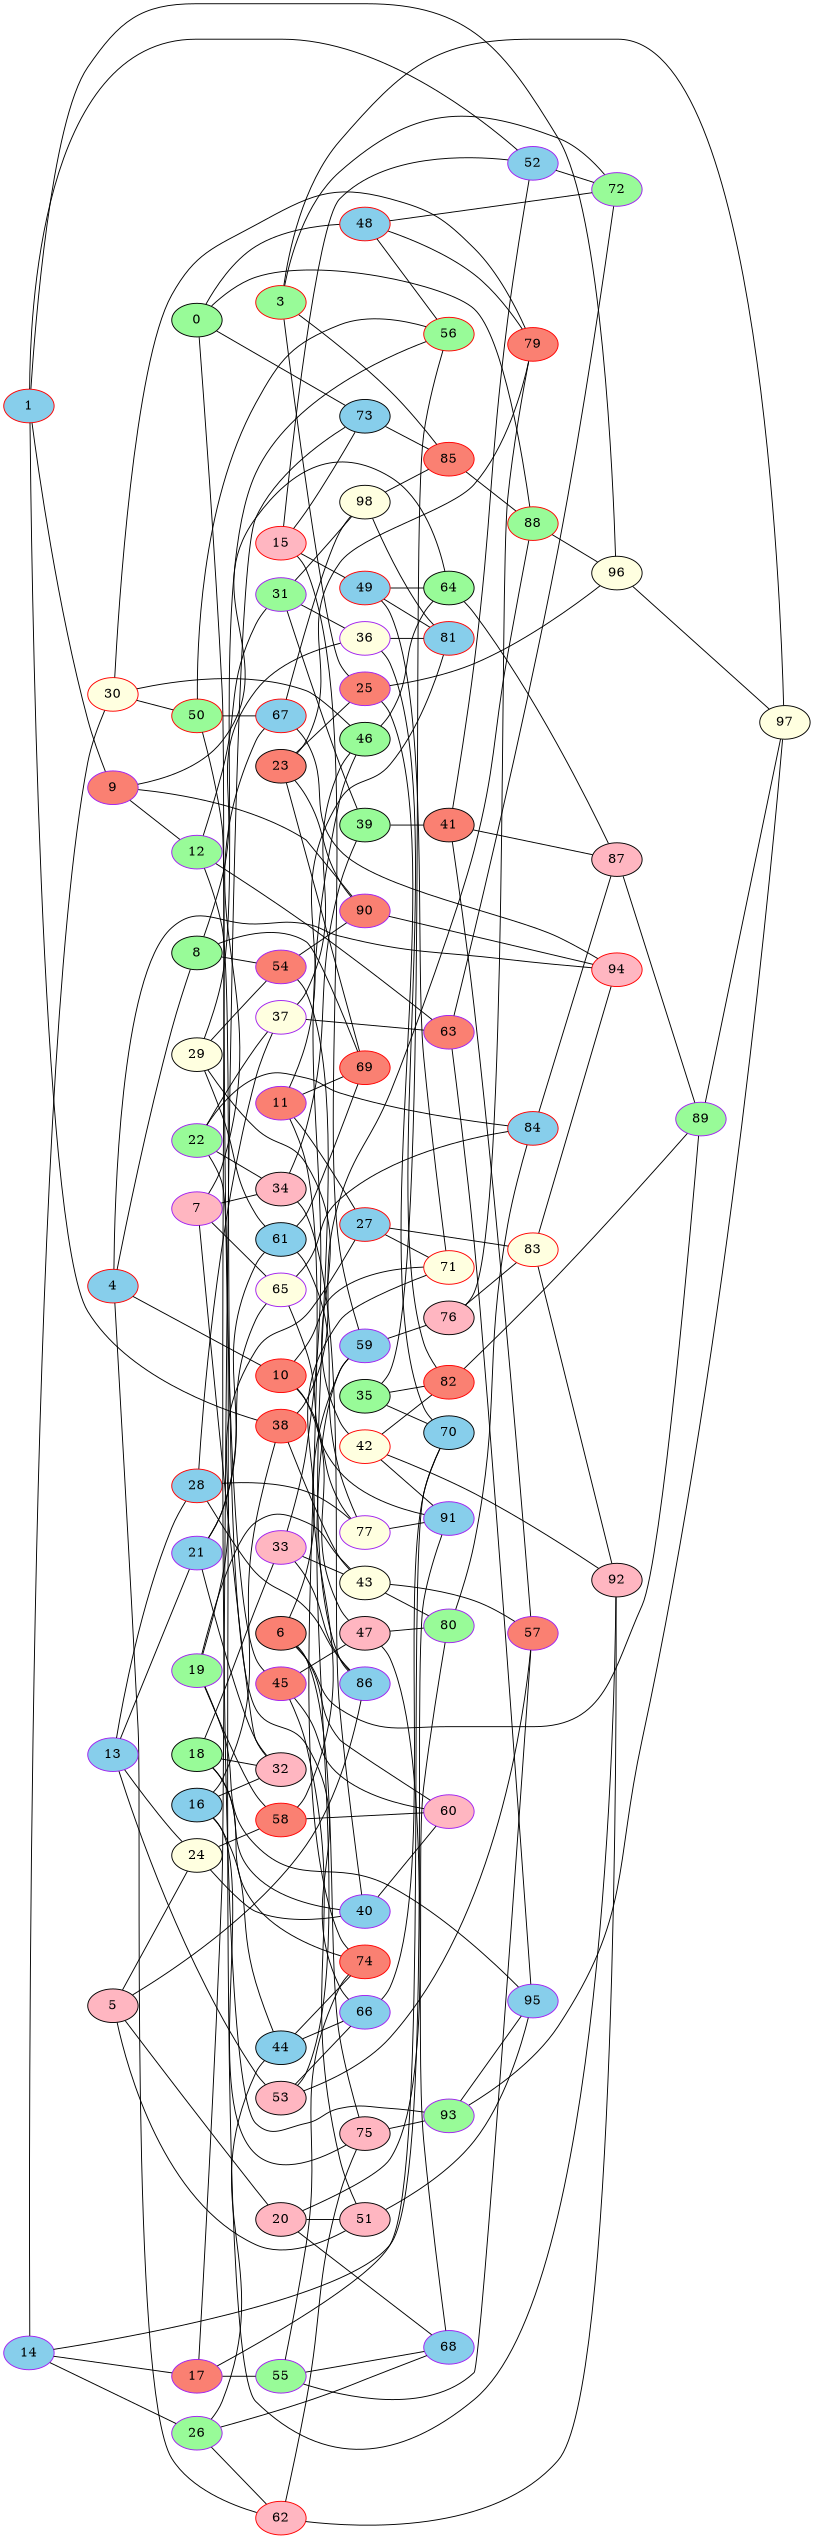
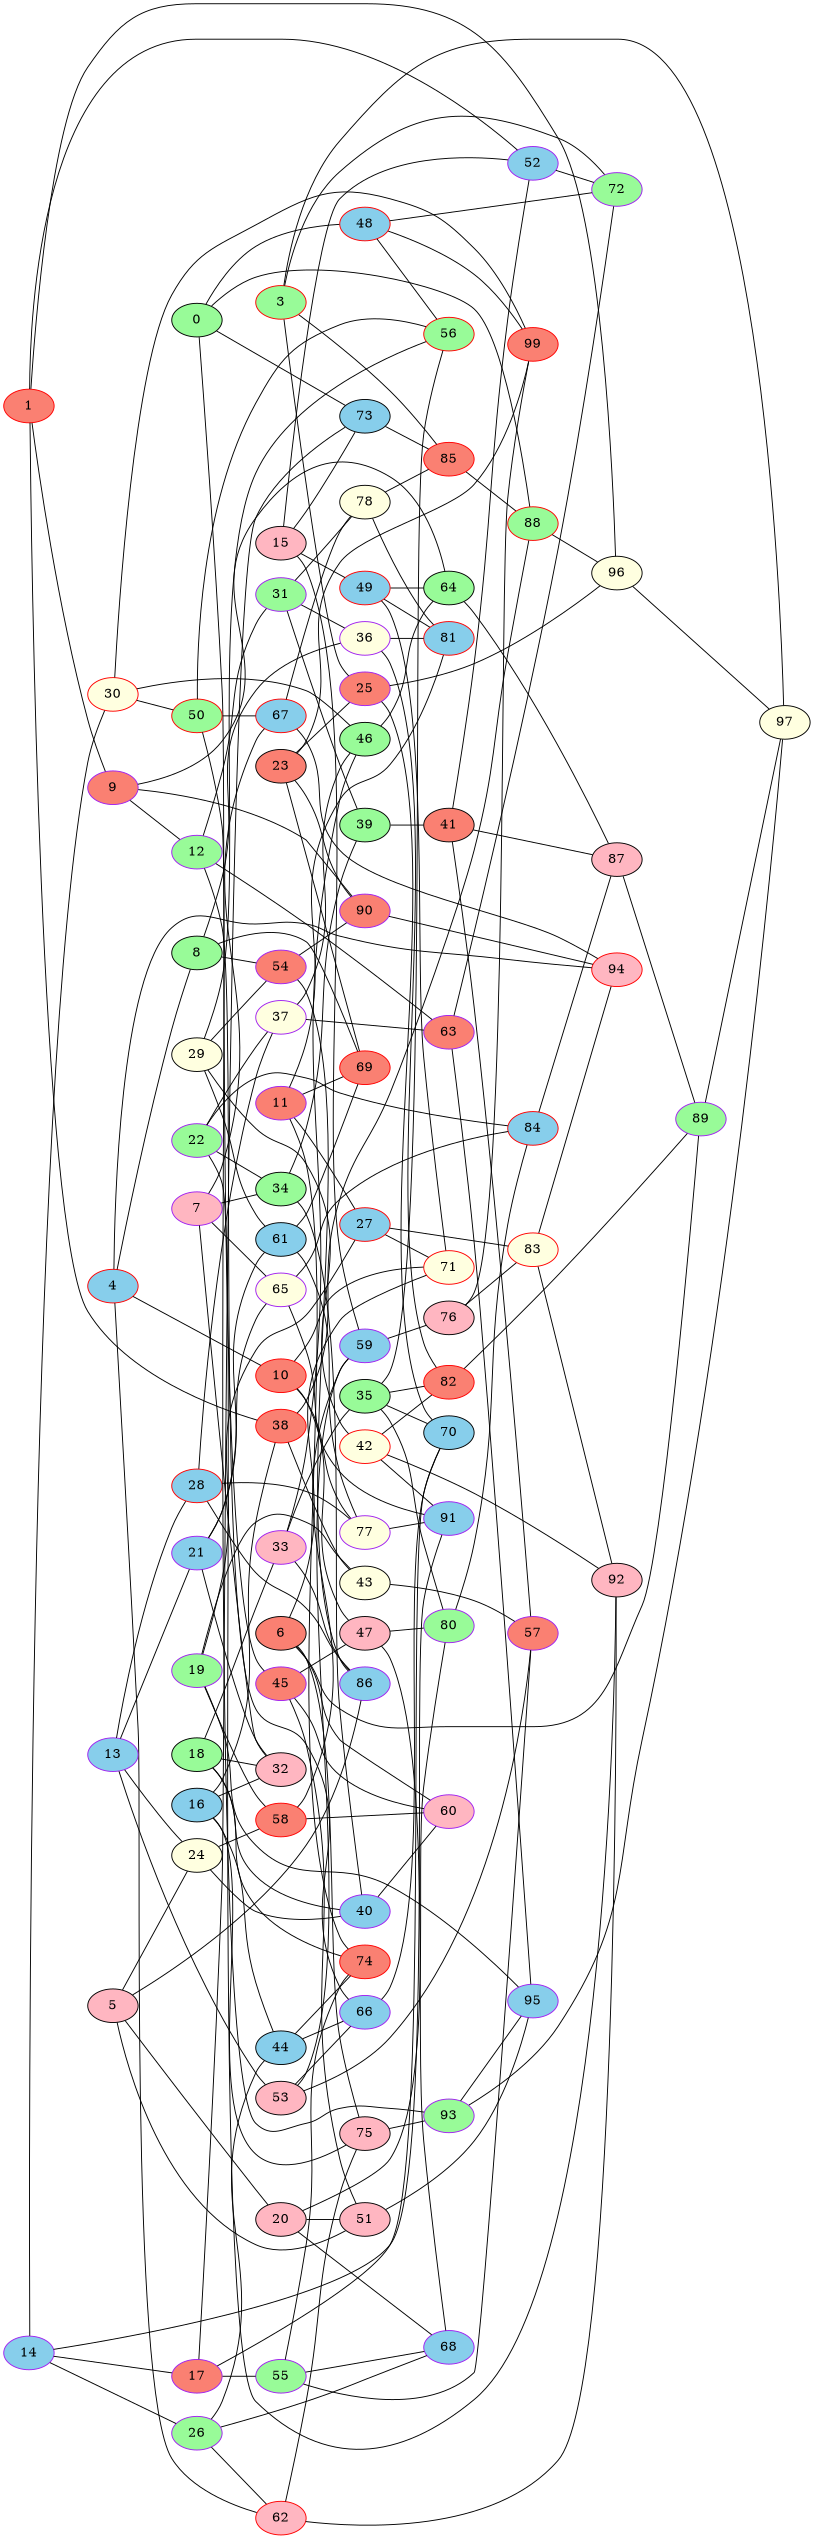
(533, 344) -> (533, 344)
(29, 406) -> (29, 406)
(365, 502) -> (365, 502)
(281, 543) -> (281, 543)
(281, 1189) -> (281, 1189)
(323, 1565) -> (314, 1468)
(407, 1604) -> (415, 1502)
